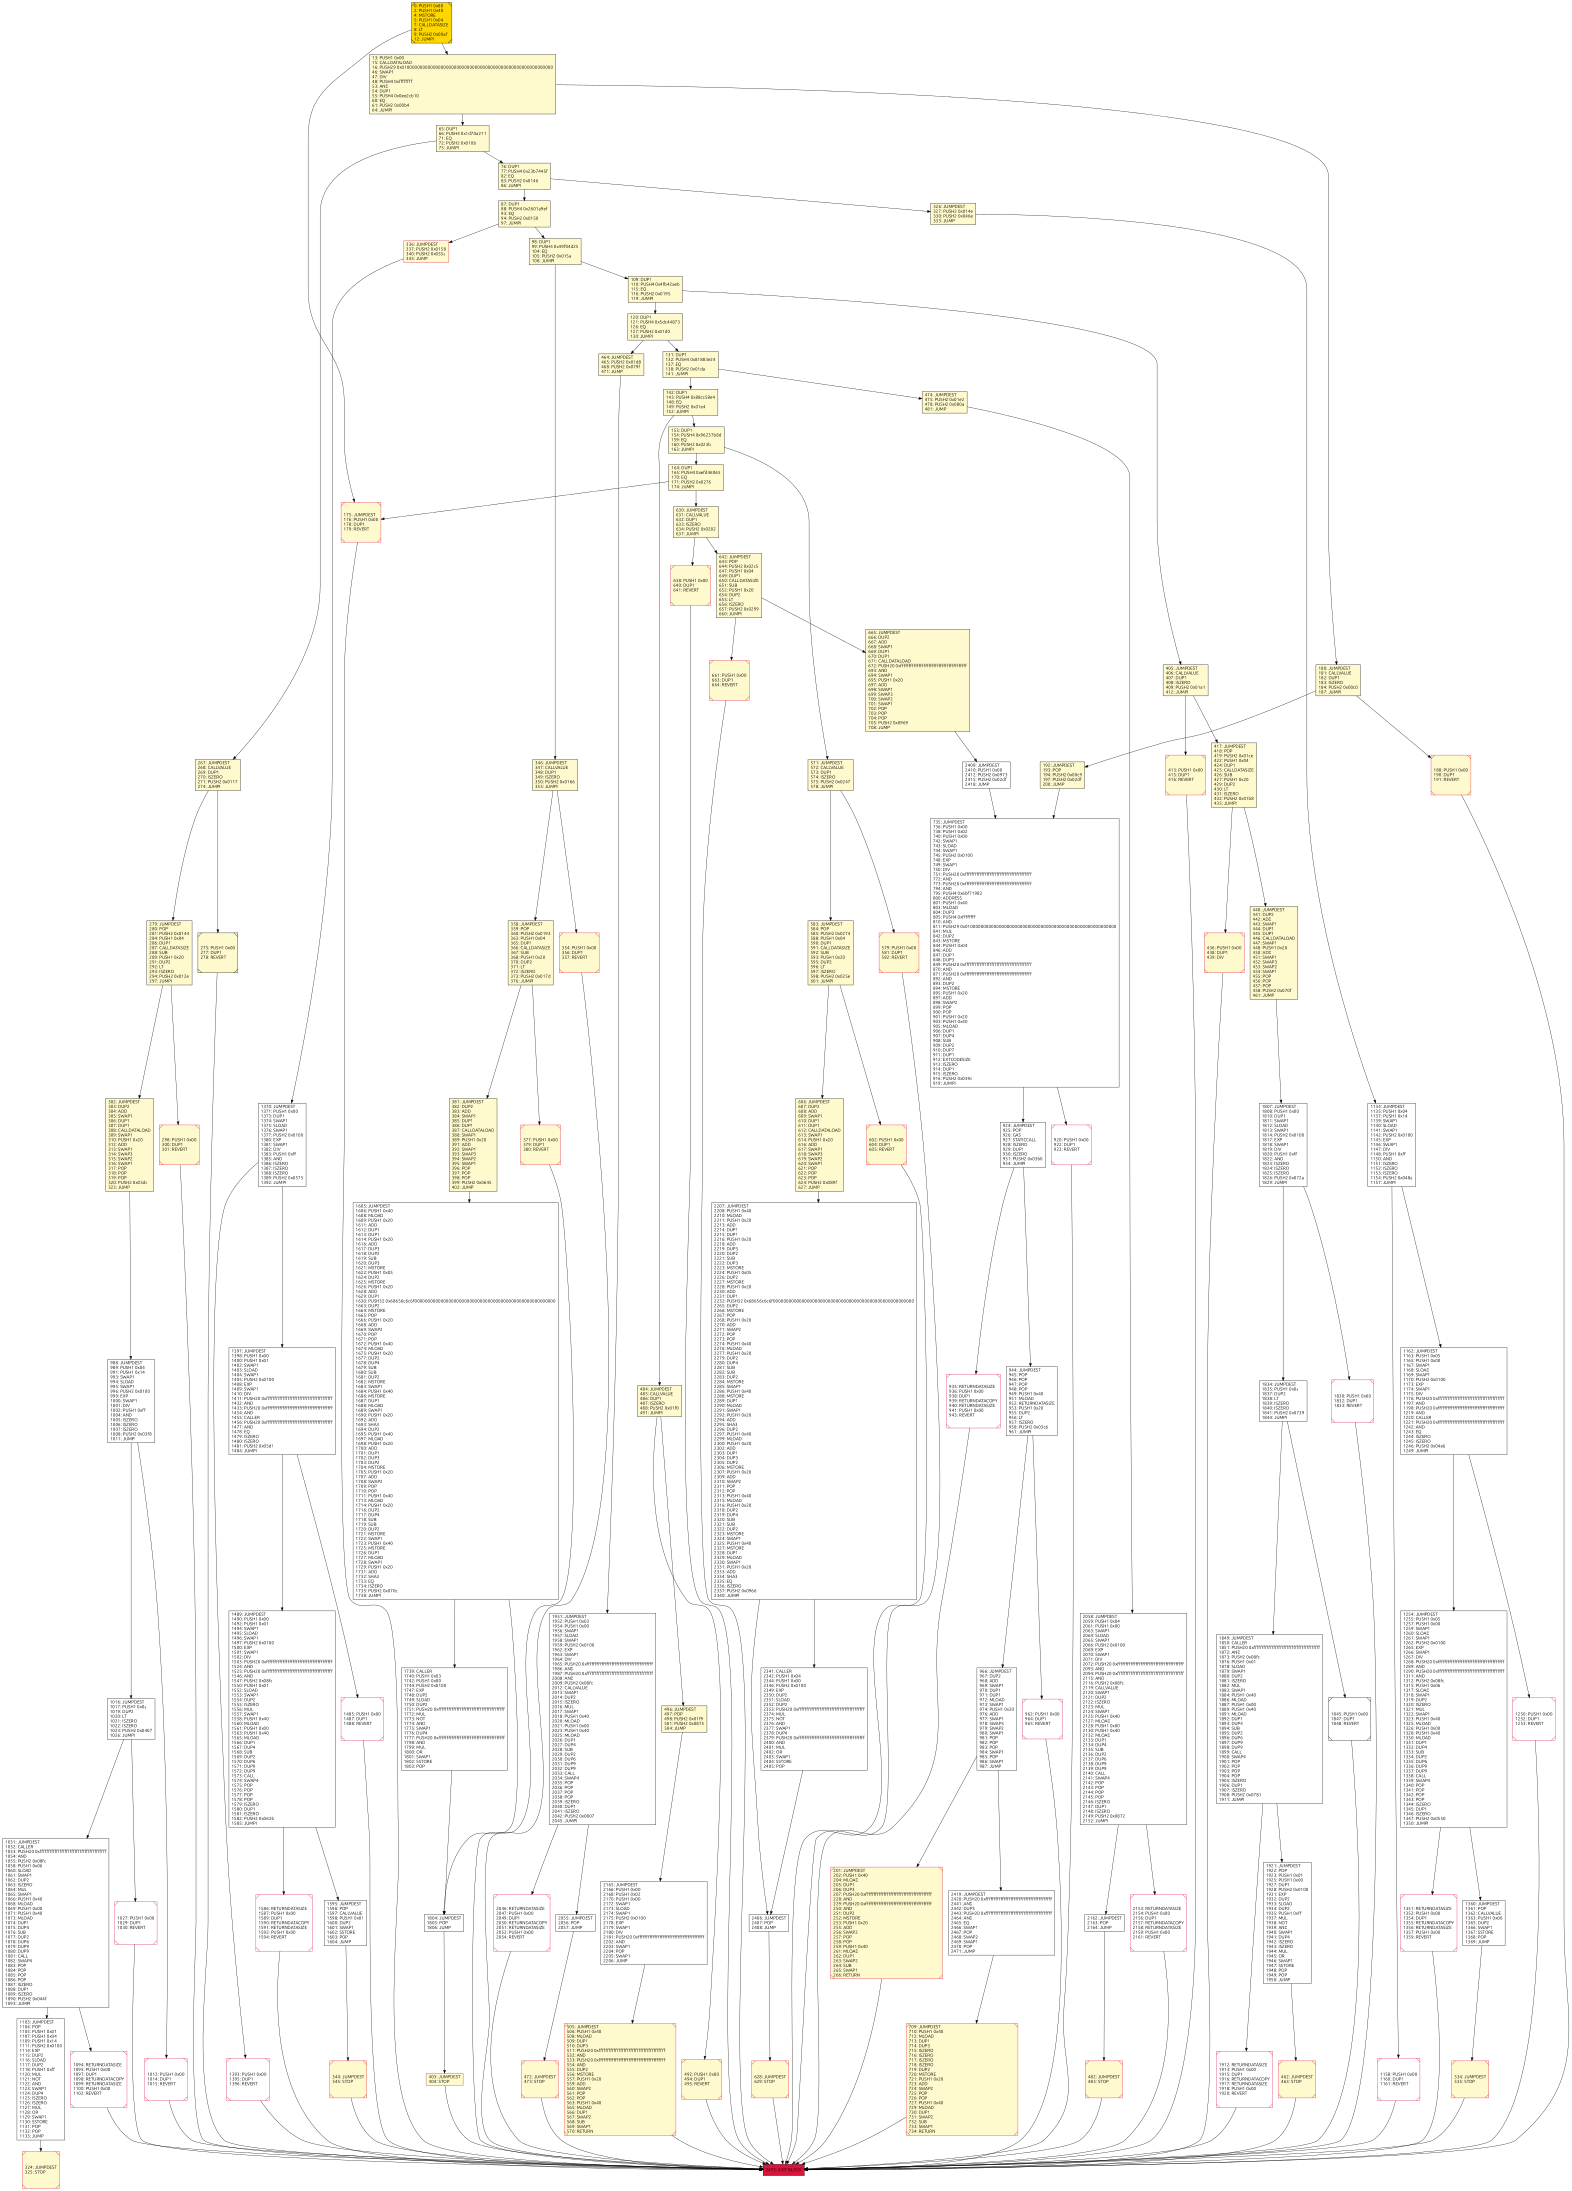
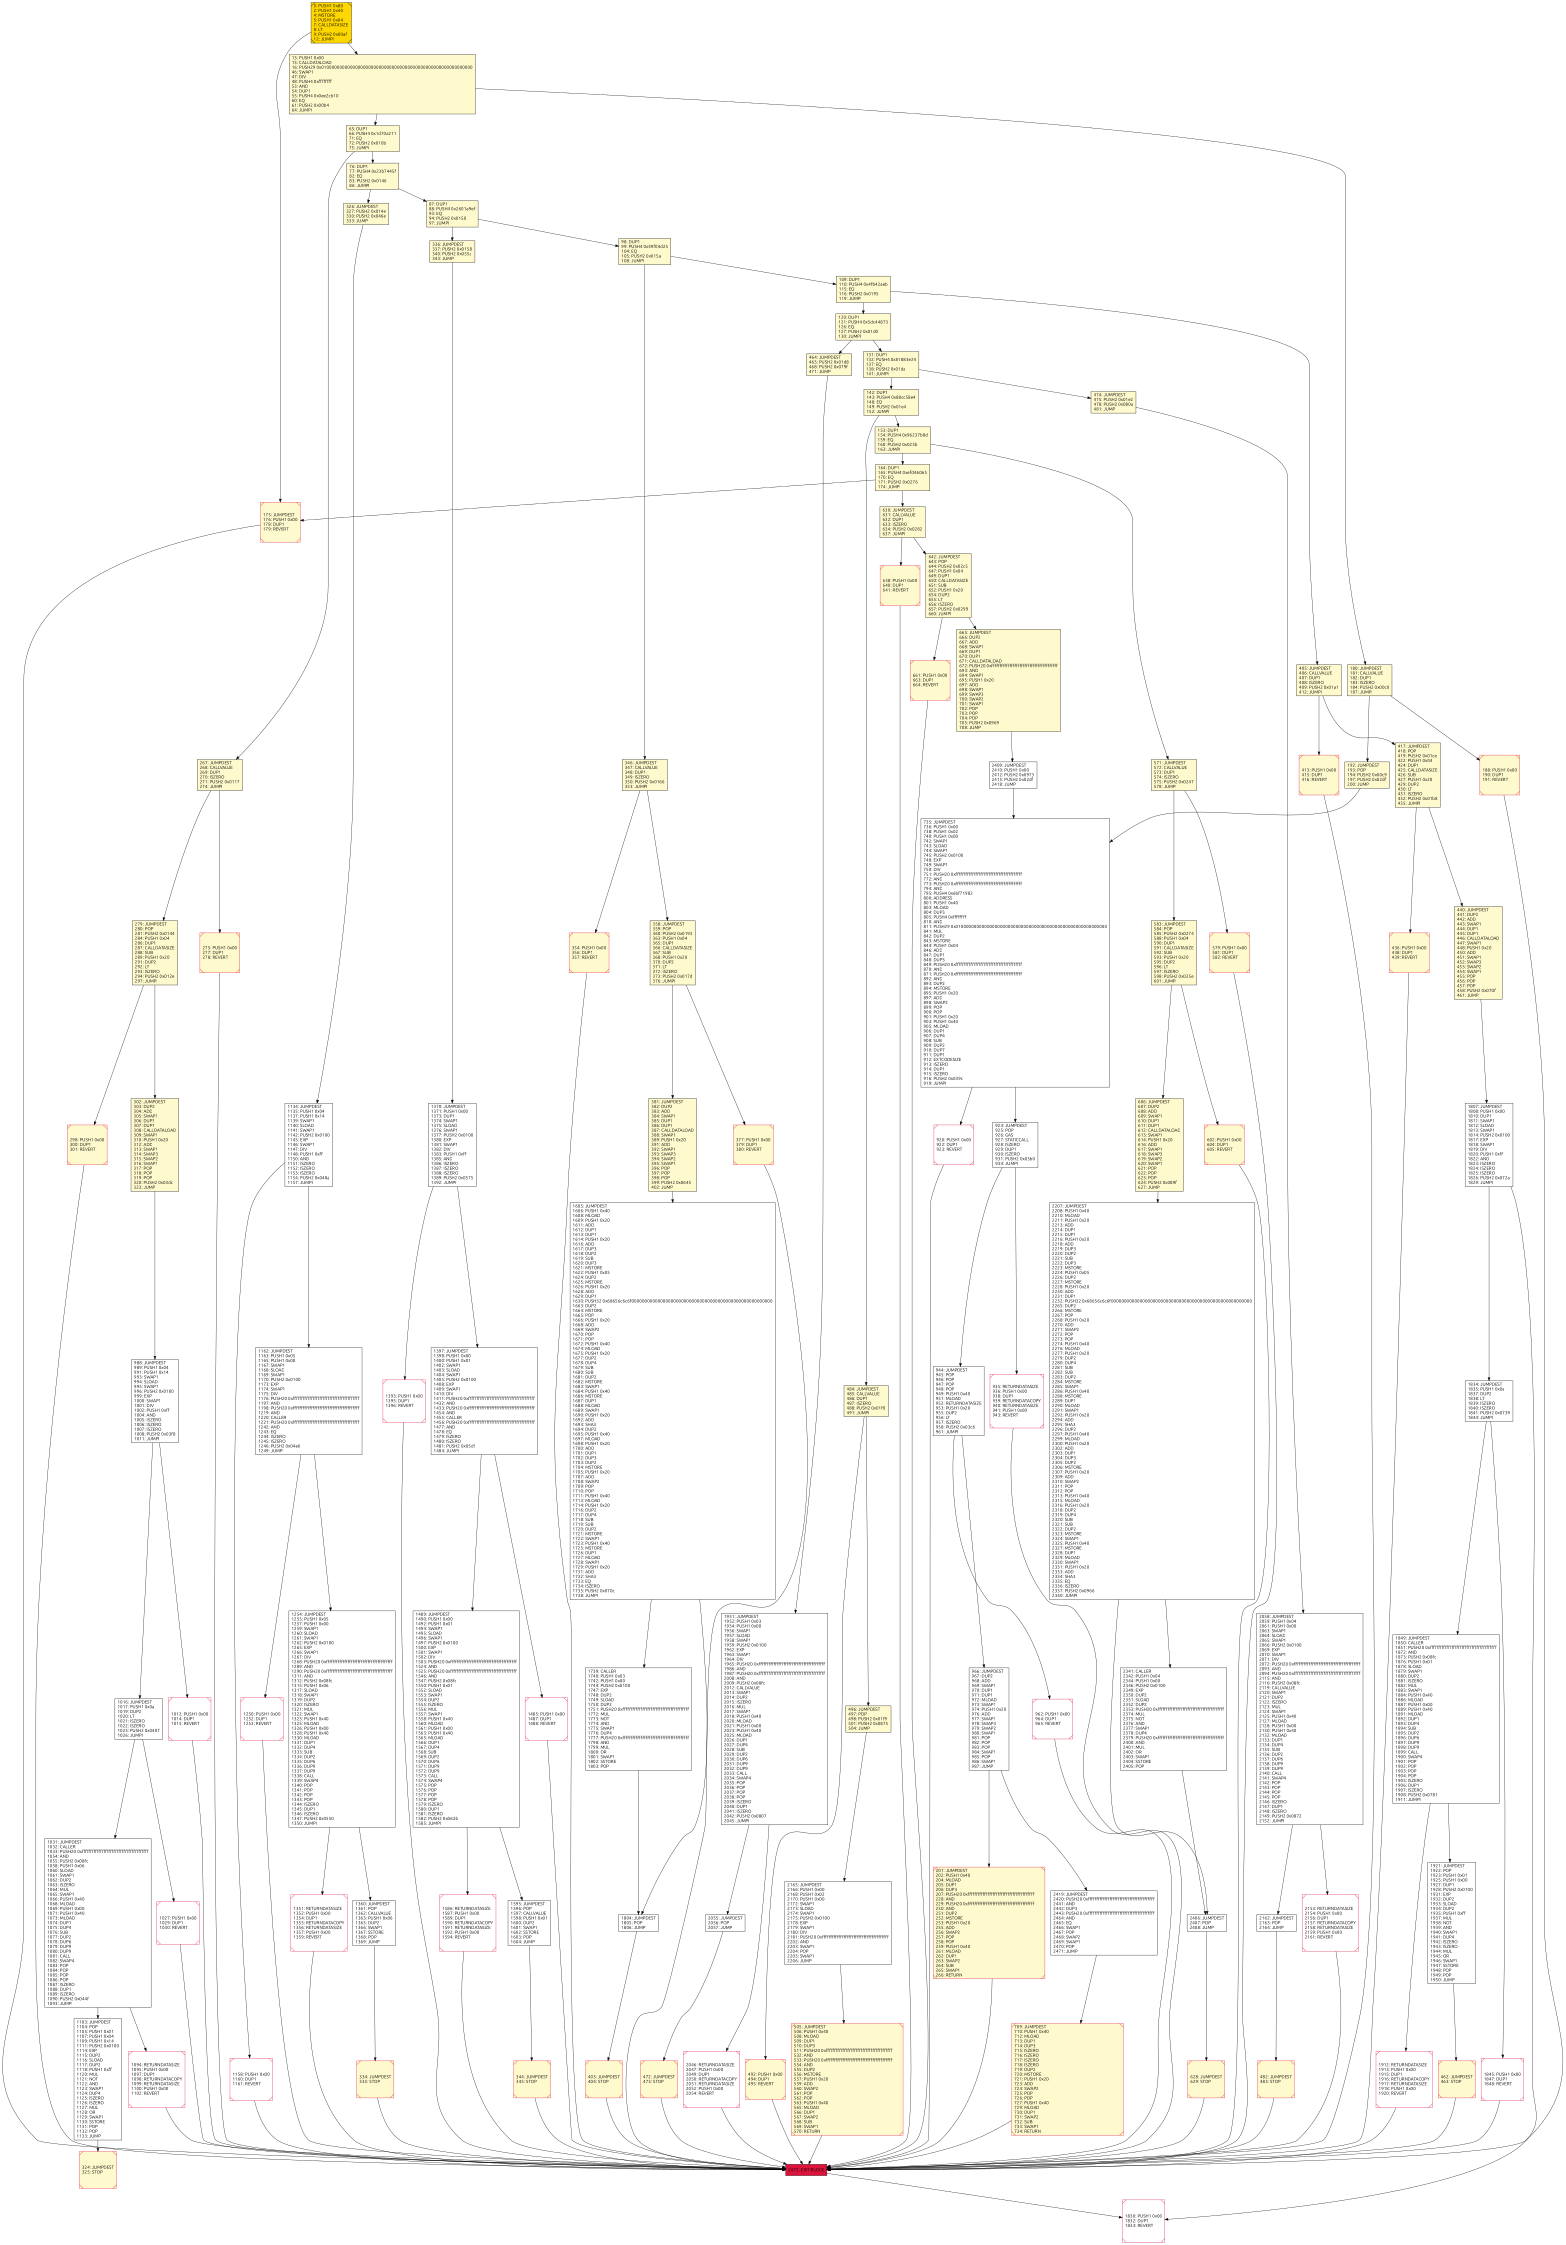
(426, 252) -> (452, 252)
(218, 953) -> (220, 953)
(1224, 953) -> (1409, 953)
(1350, 1719) -> (1502, 2079)
(1365, 2050) -> (973, 2195)
(445, 2079) -> (604, 2079)
